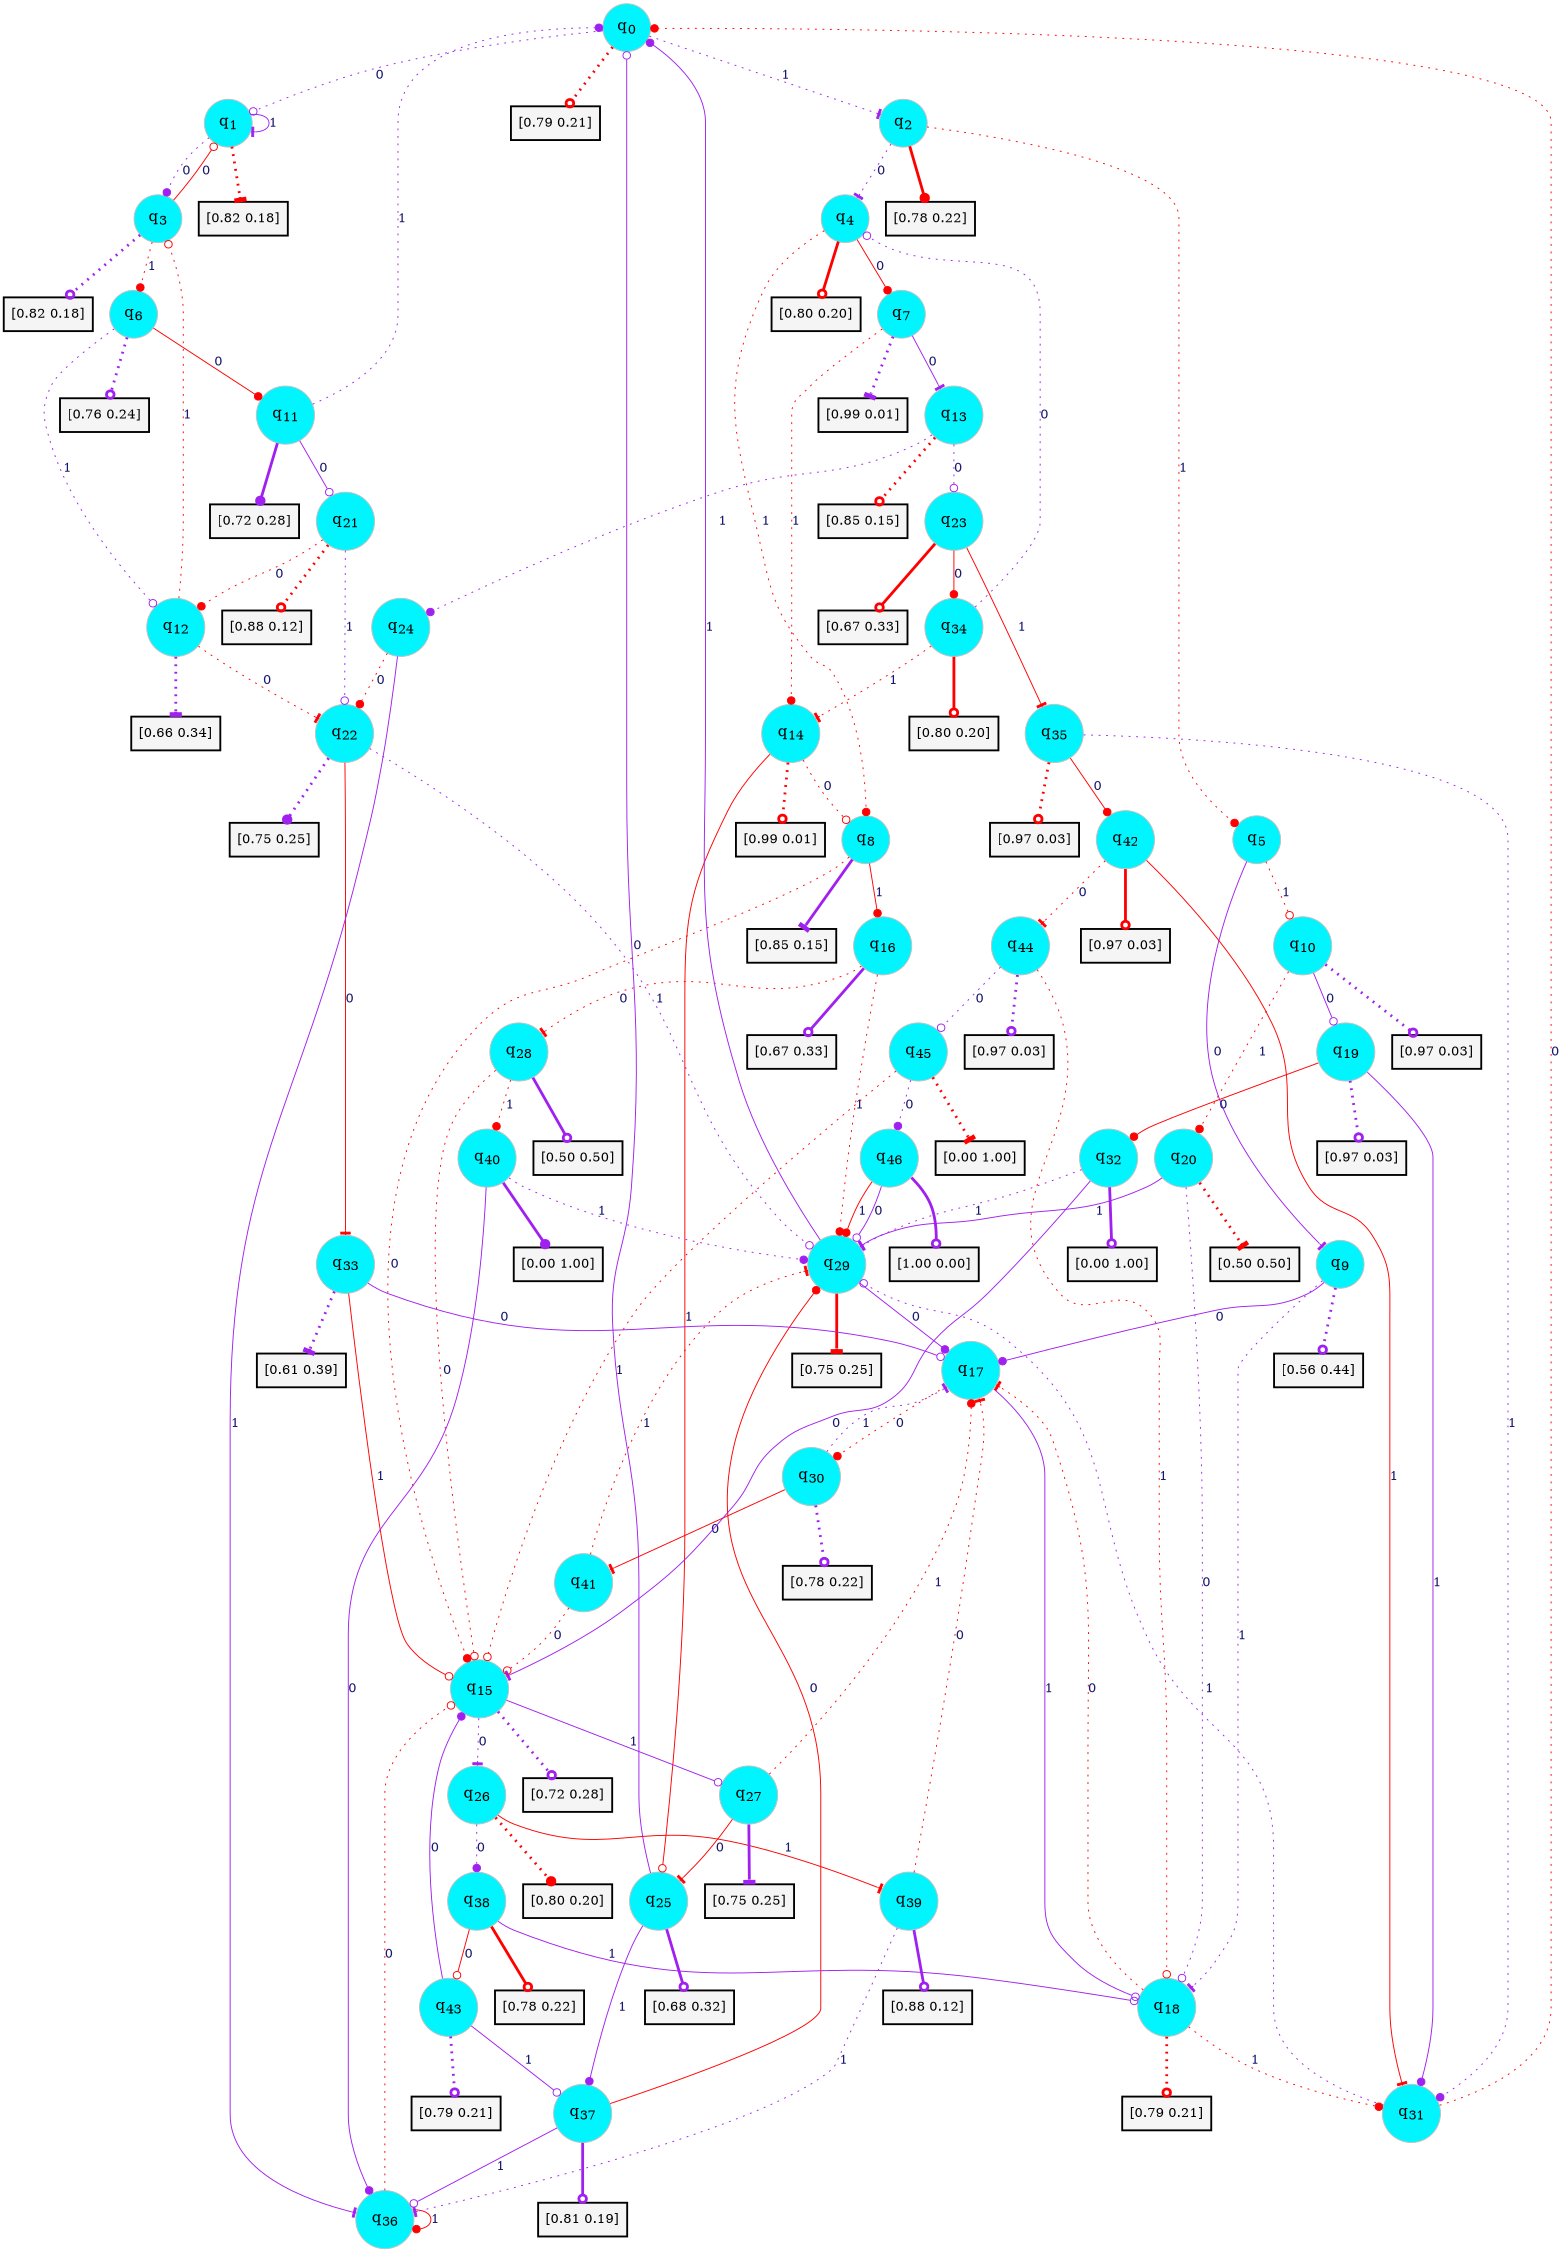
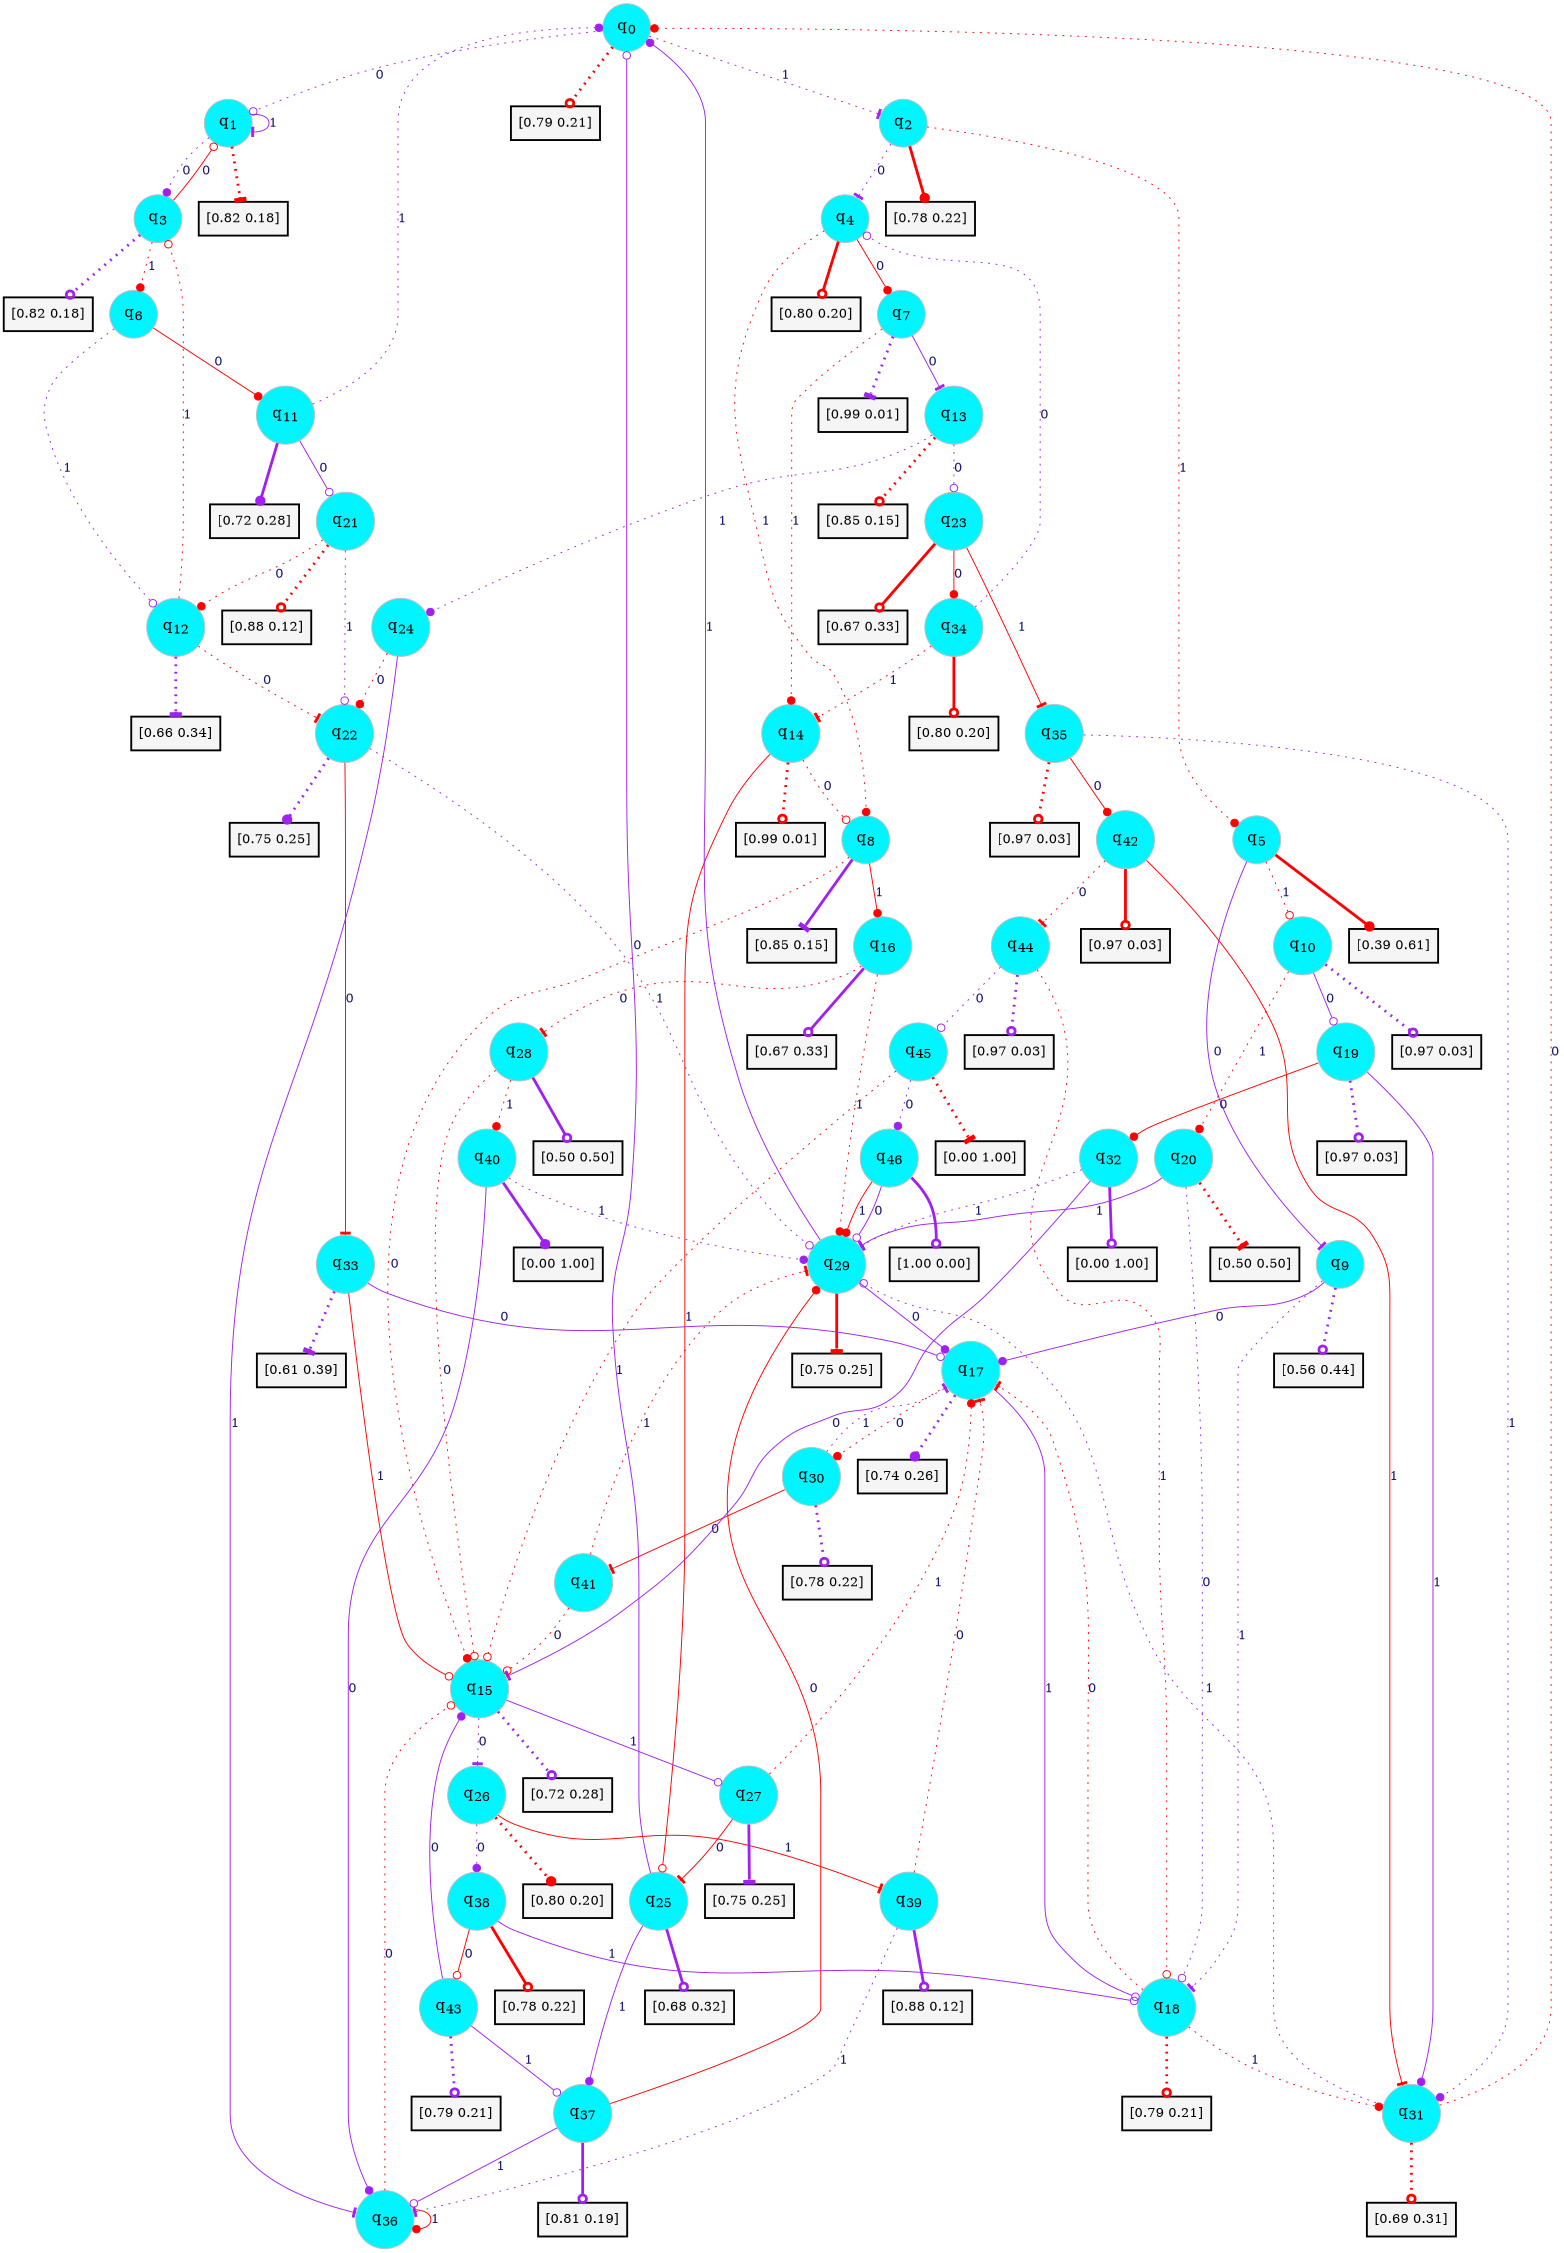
(105, 415) -> none
none -> (1394, 946)
none -> (902, 1477)
none -> (1411, 2220)
